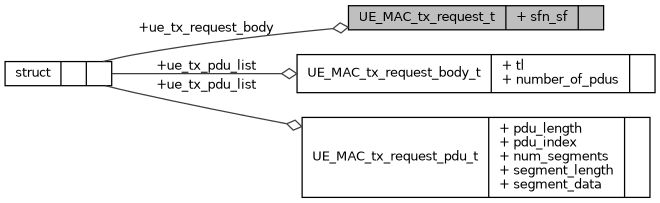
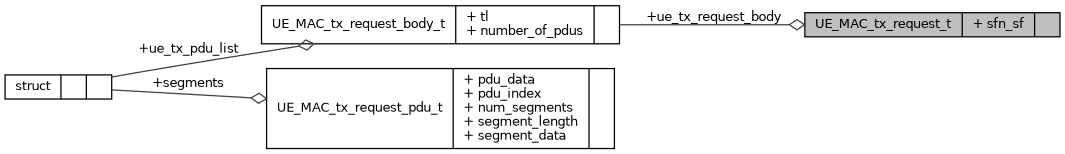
(217, 42) -> (704, 25)
(204, 86) -> (187, 84)
(541, 129) -> (500, 80)
